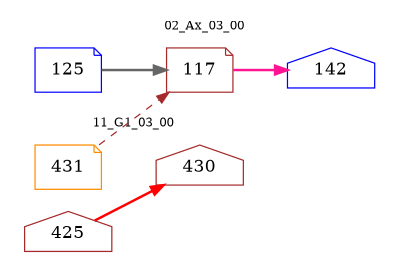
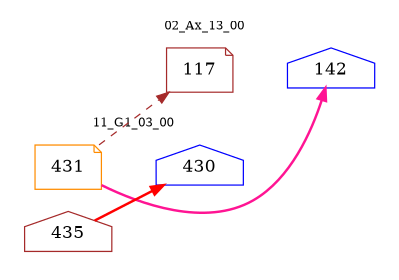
(205, 26) -> (205, 26)
(68, 70) -> none
(254, 70) -> (238, 207)
(200, 167) -> (200, 167)
(68, 234) -> (68, 234)
